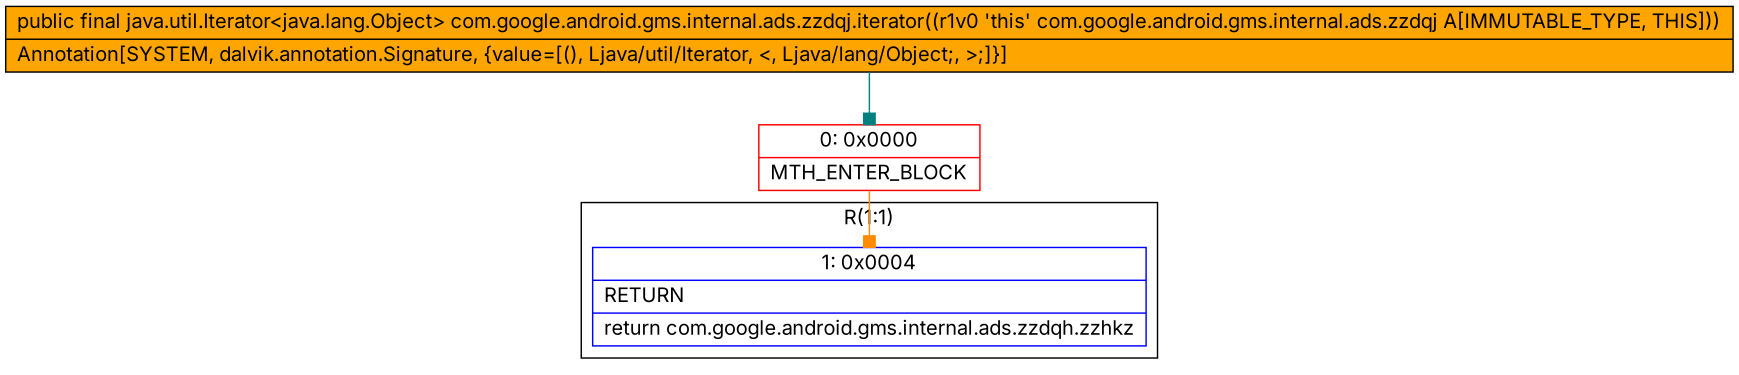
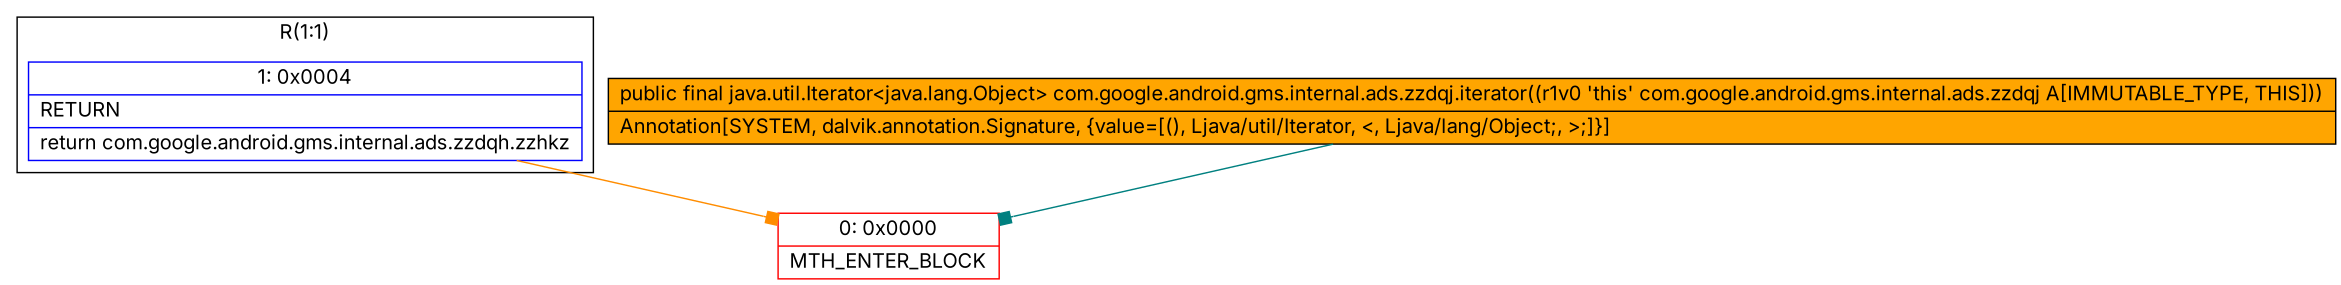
(869, 212) -> (640, 188)
